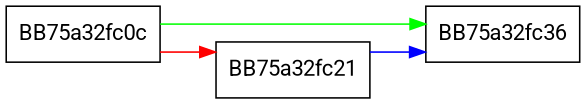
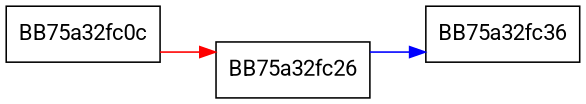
(285, 24) -> none
(293, 70) -> (293, 70)
